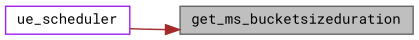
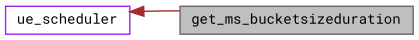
(148, 29) -> (162, 11)
